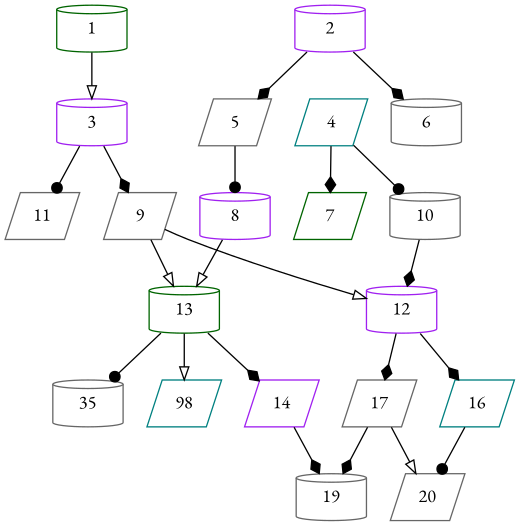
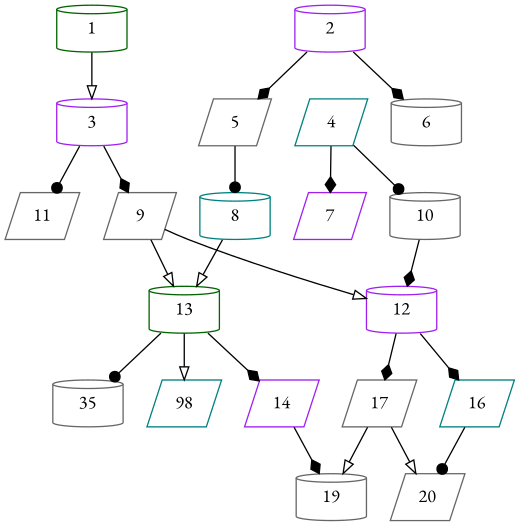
(235, 216) -> (235, 216)
(330, 216) -> (330, 216)
(359, 443) -> (358, 445)
